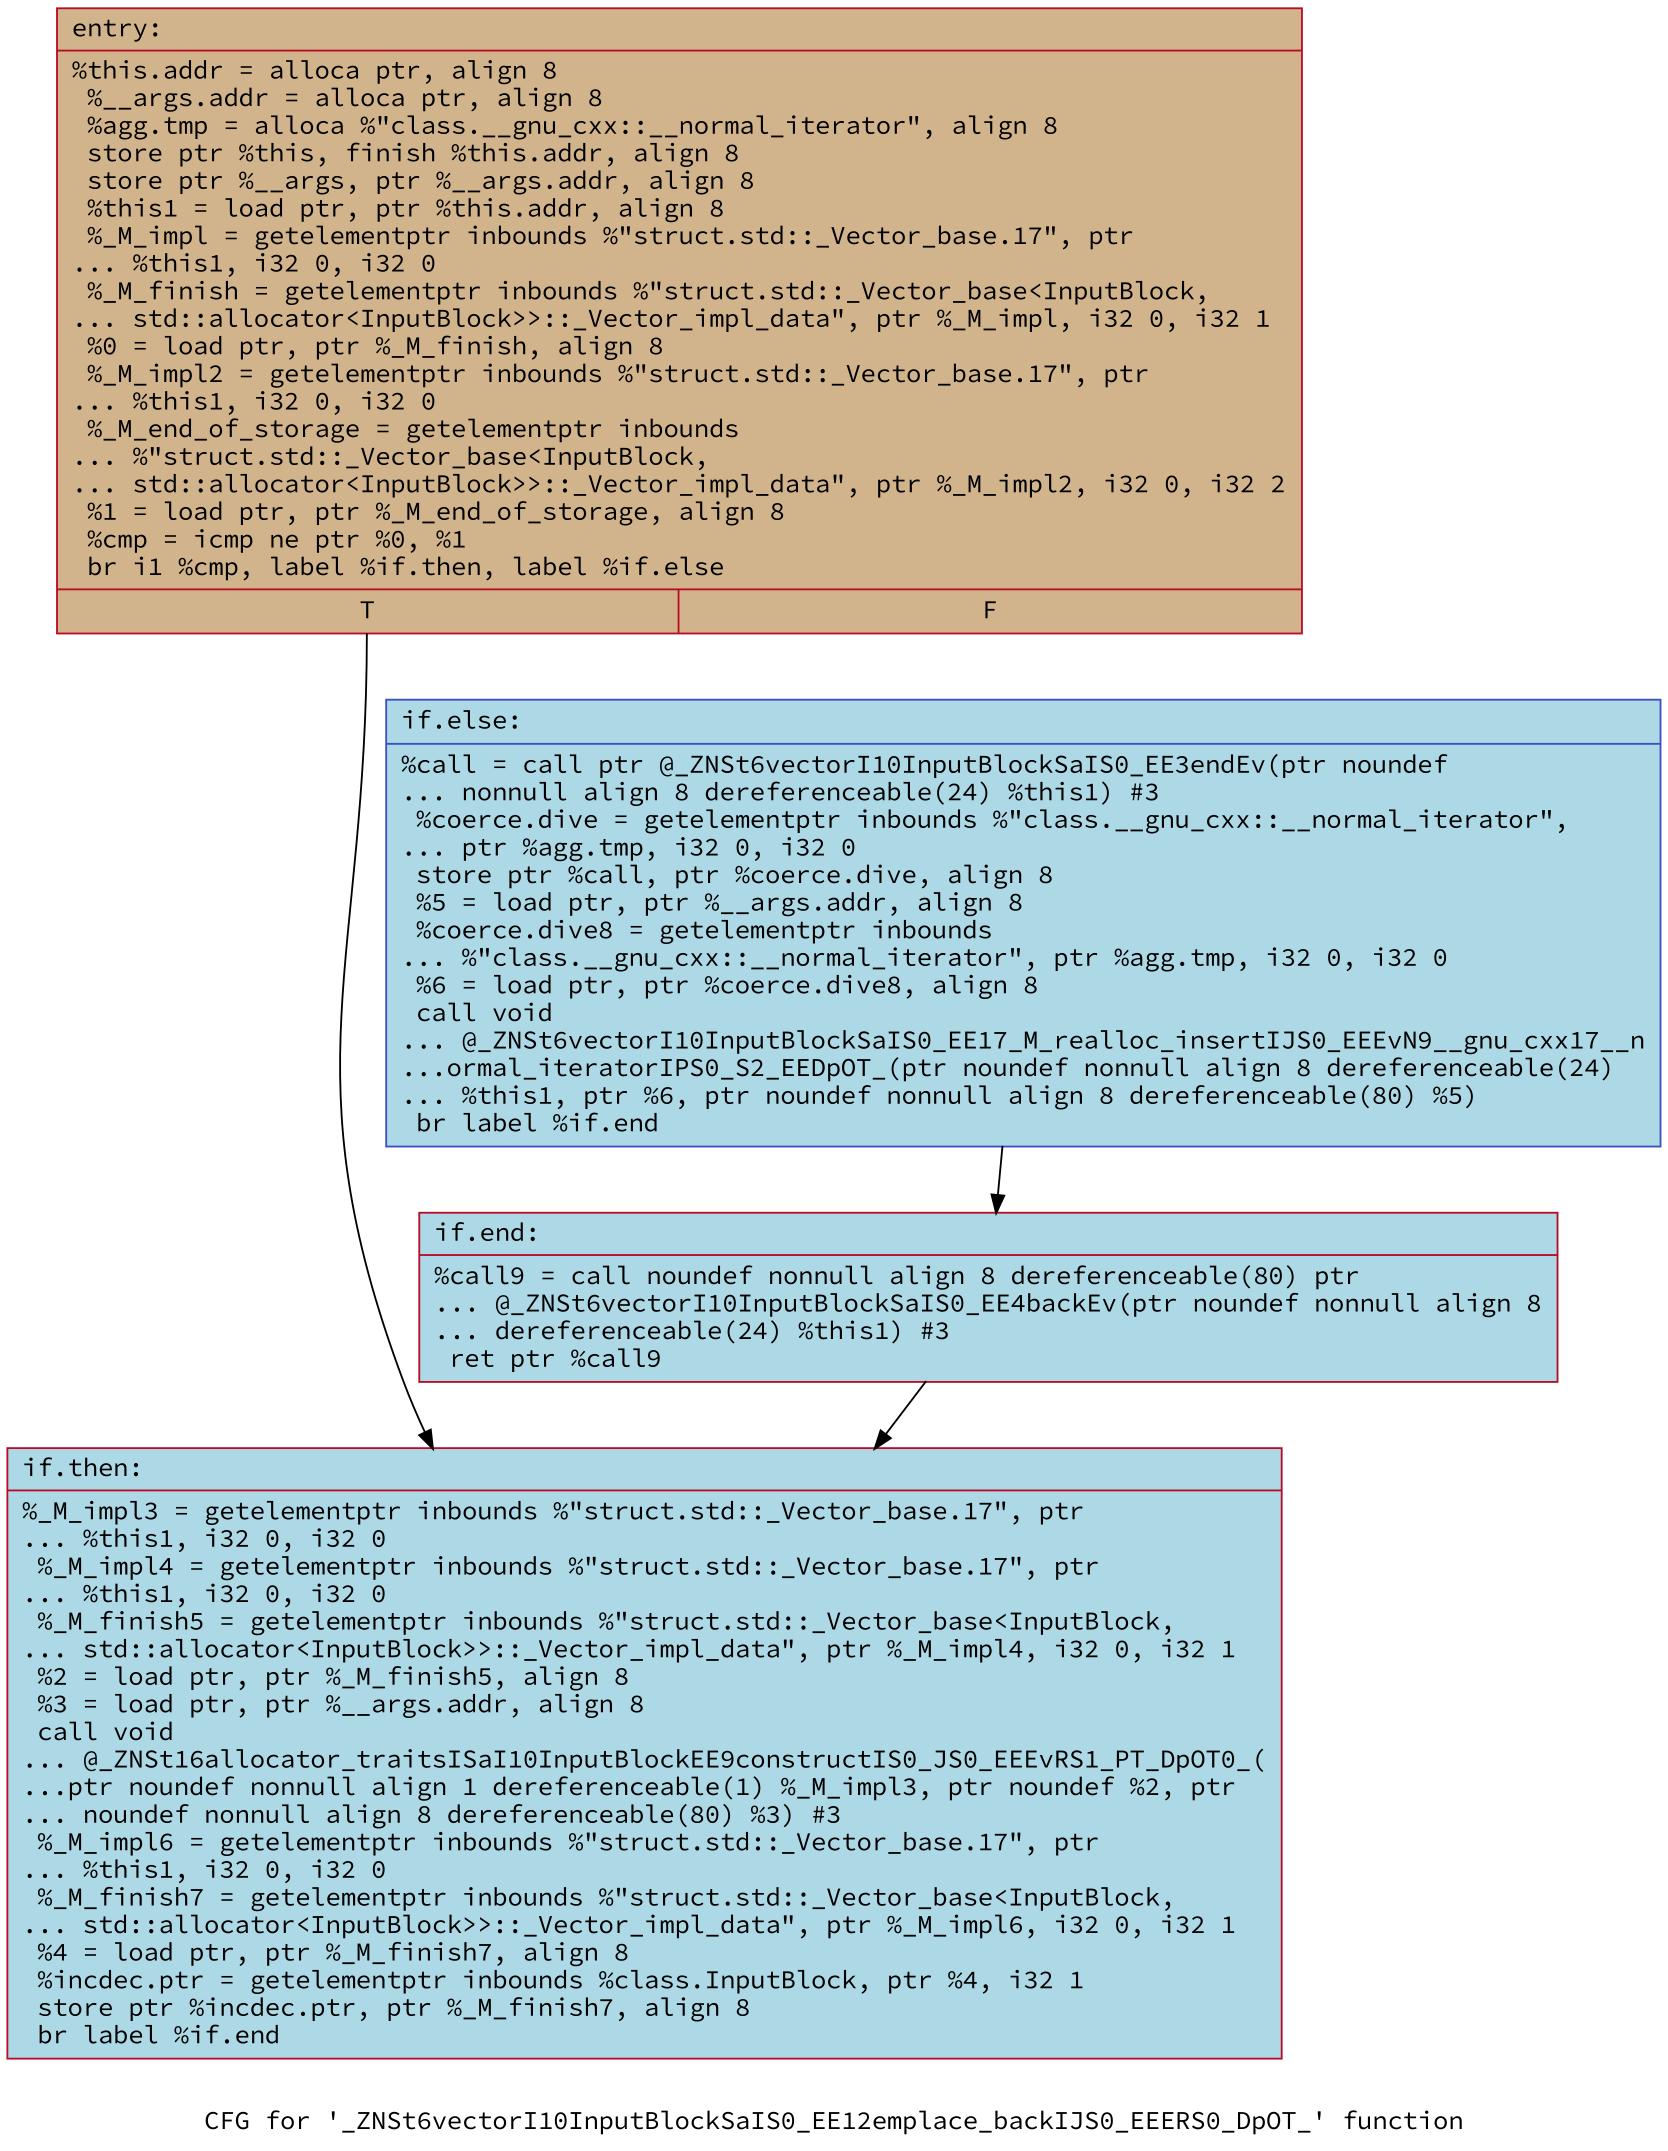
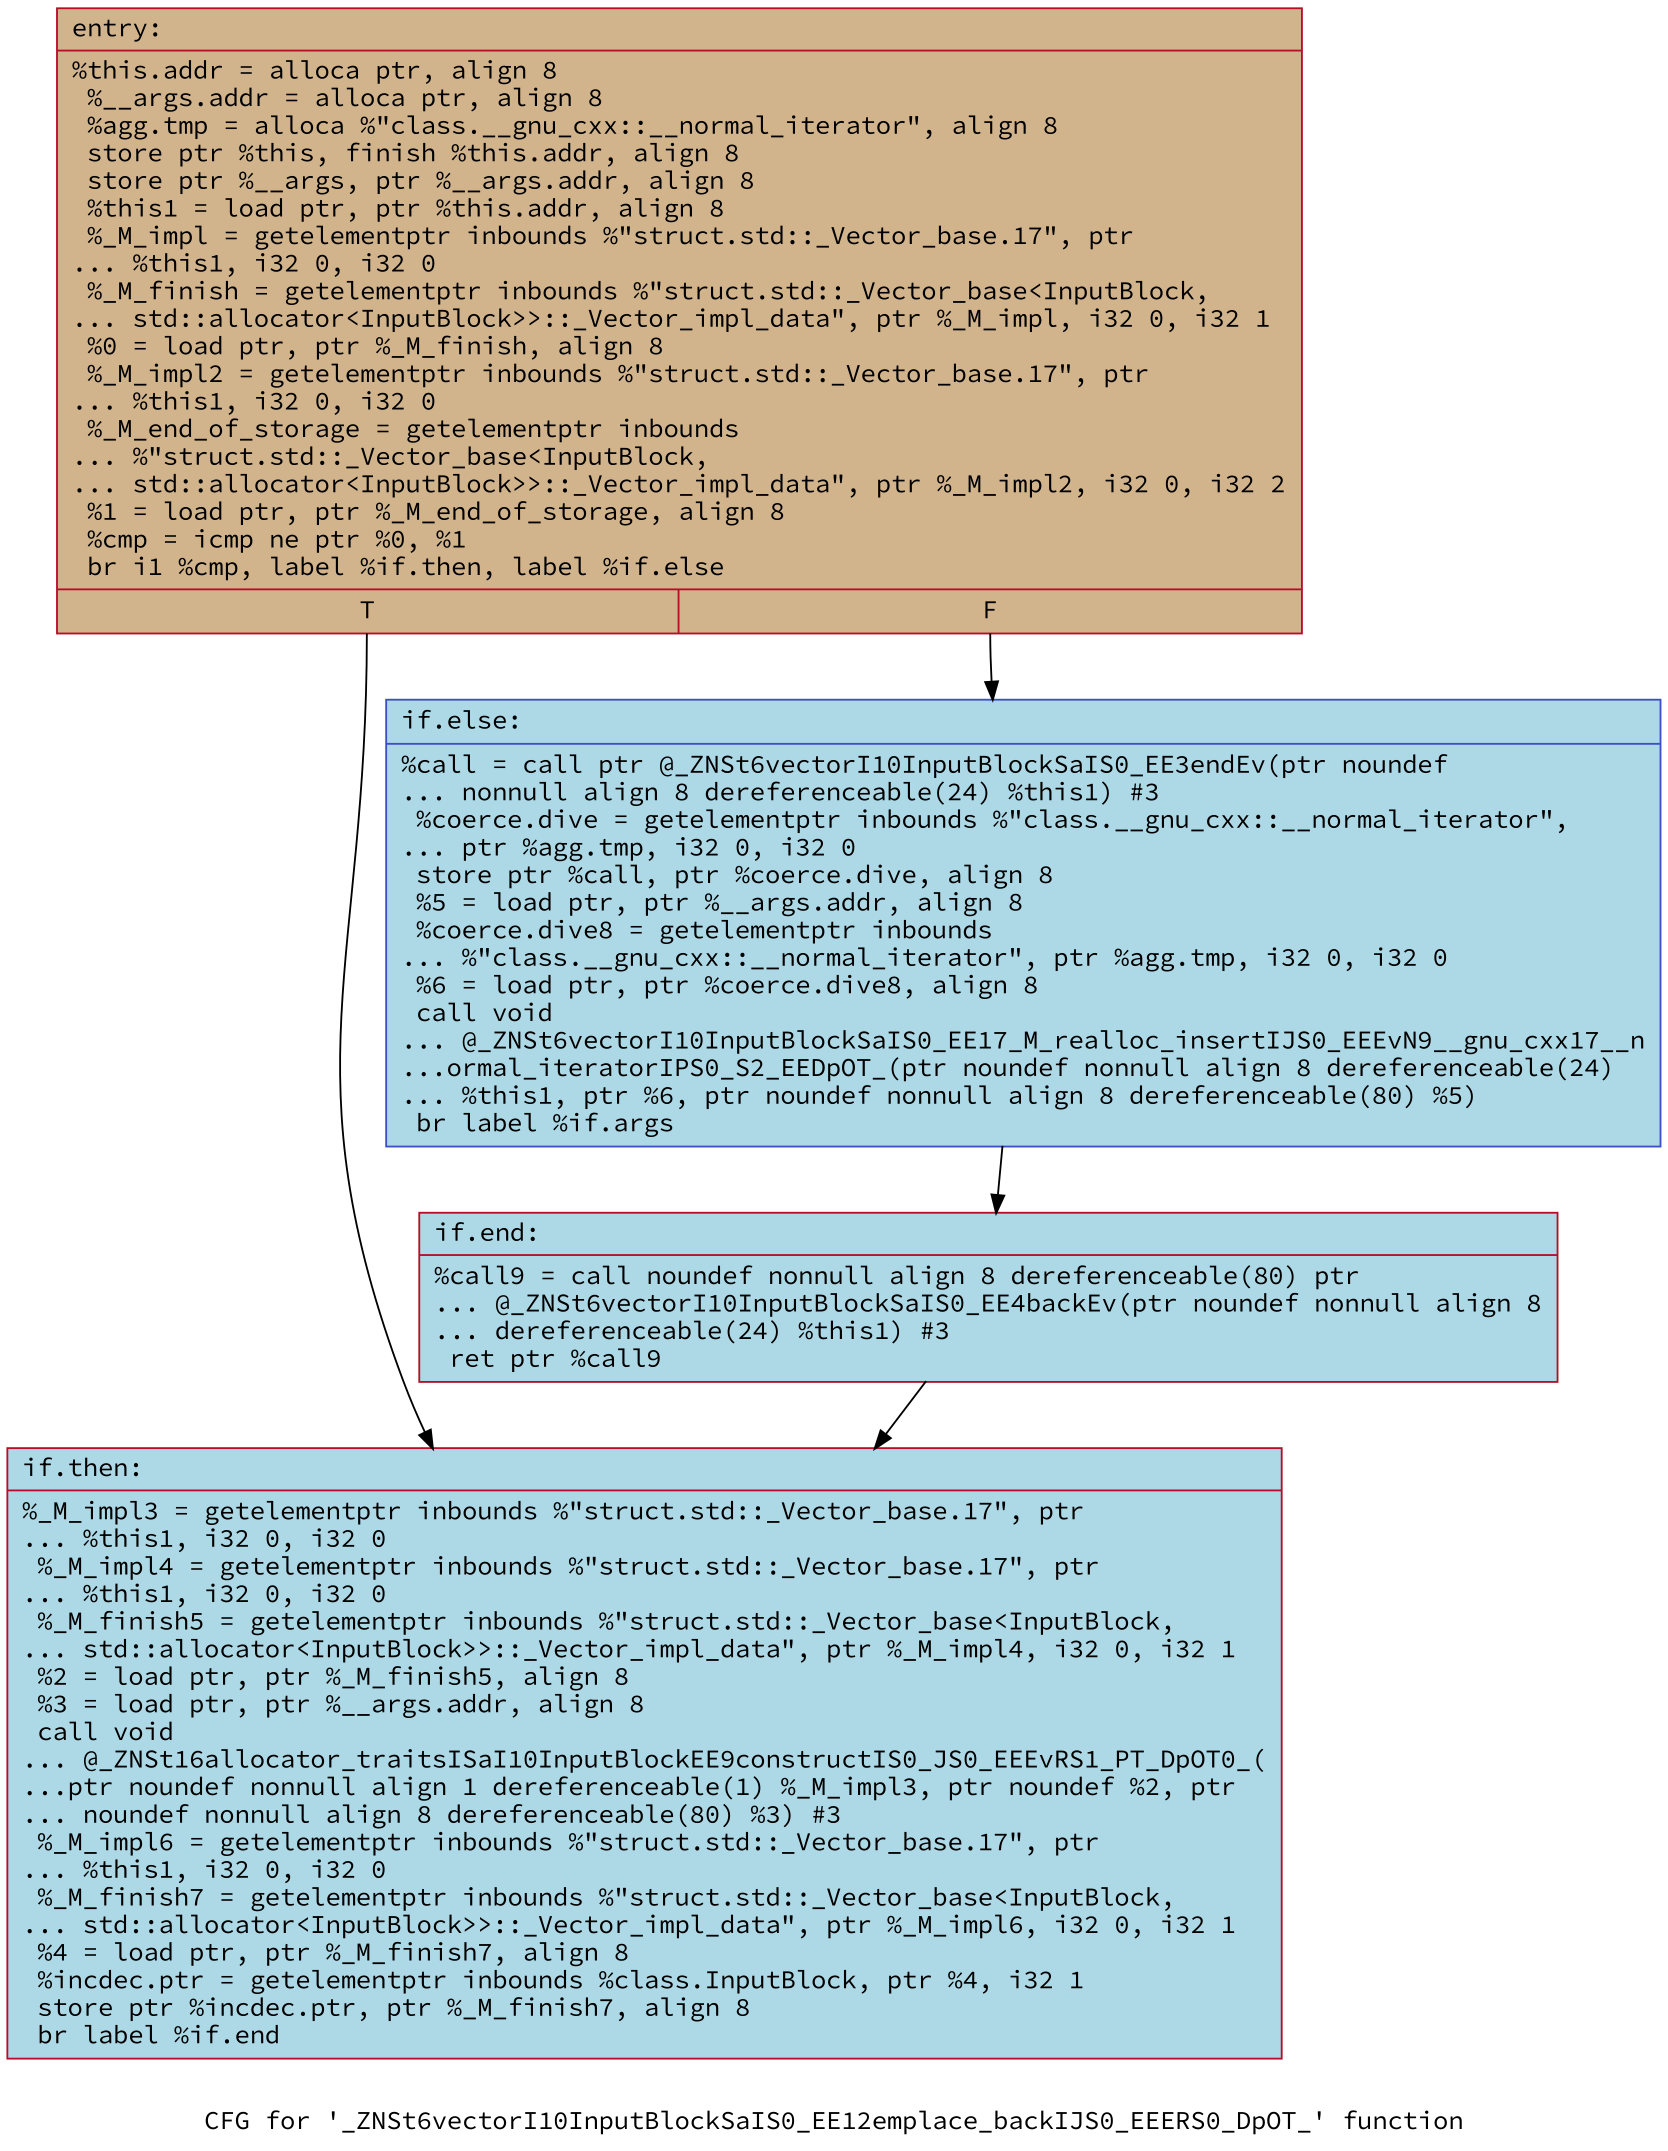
none -> (991, 658)
(531, 1124) -> (538, 1124)
